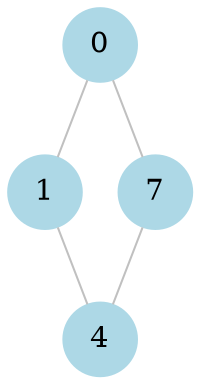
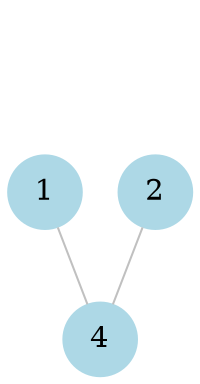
(100, 45) -> none
(155, 192) -> (155, 192)
